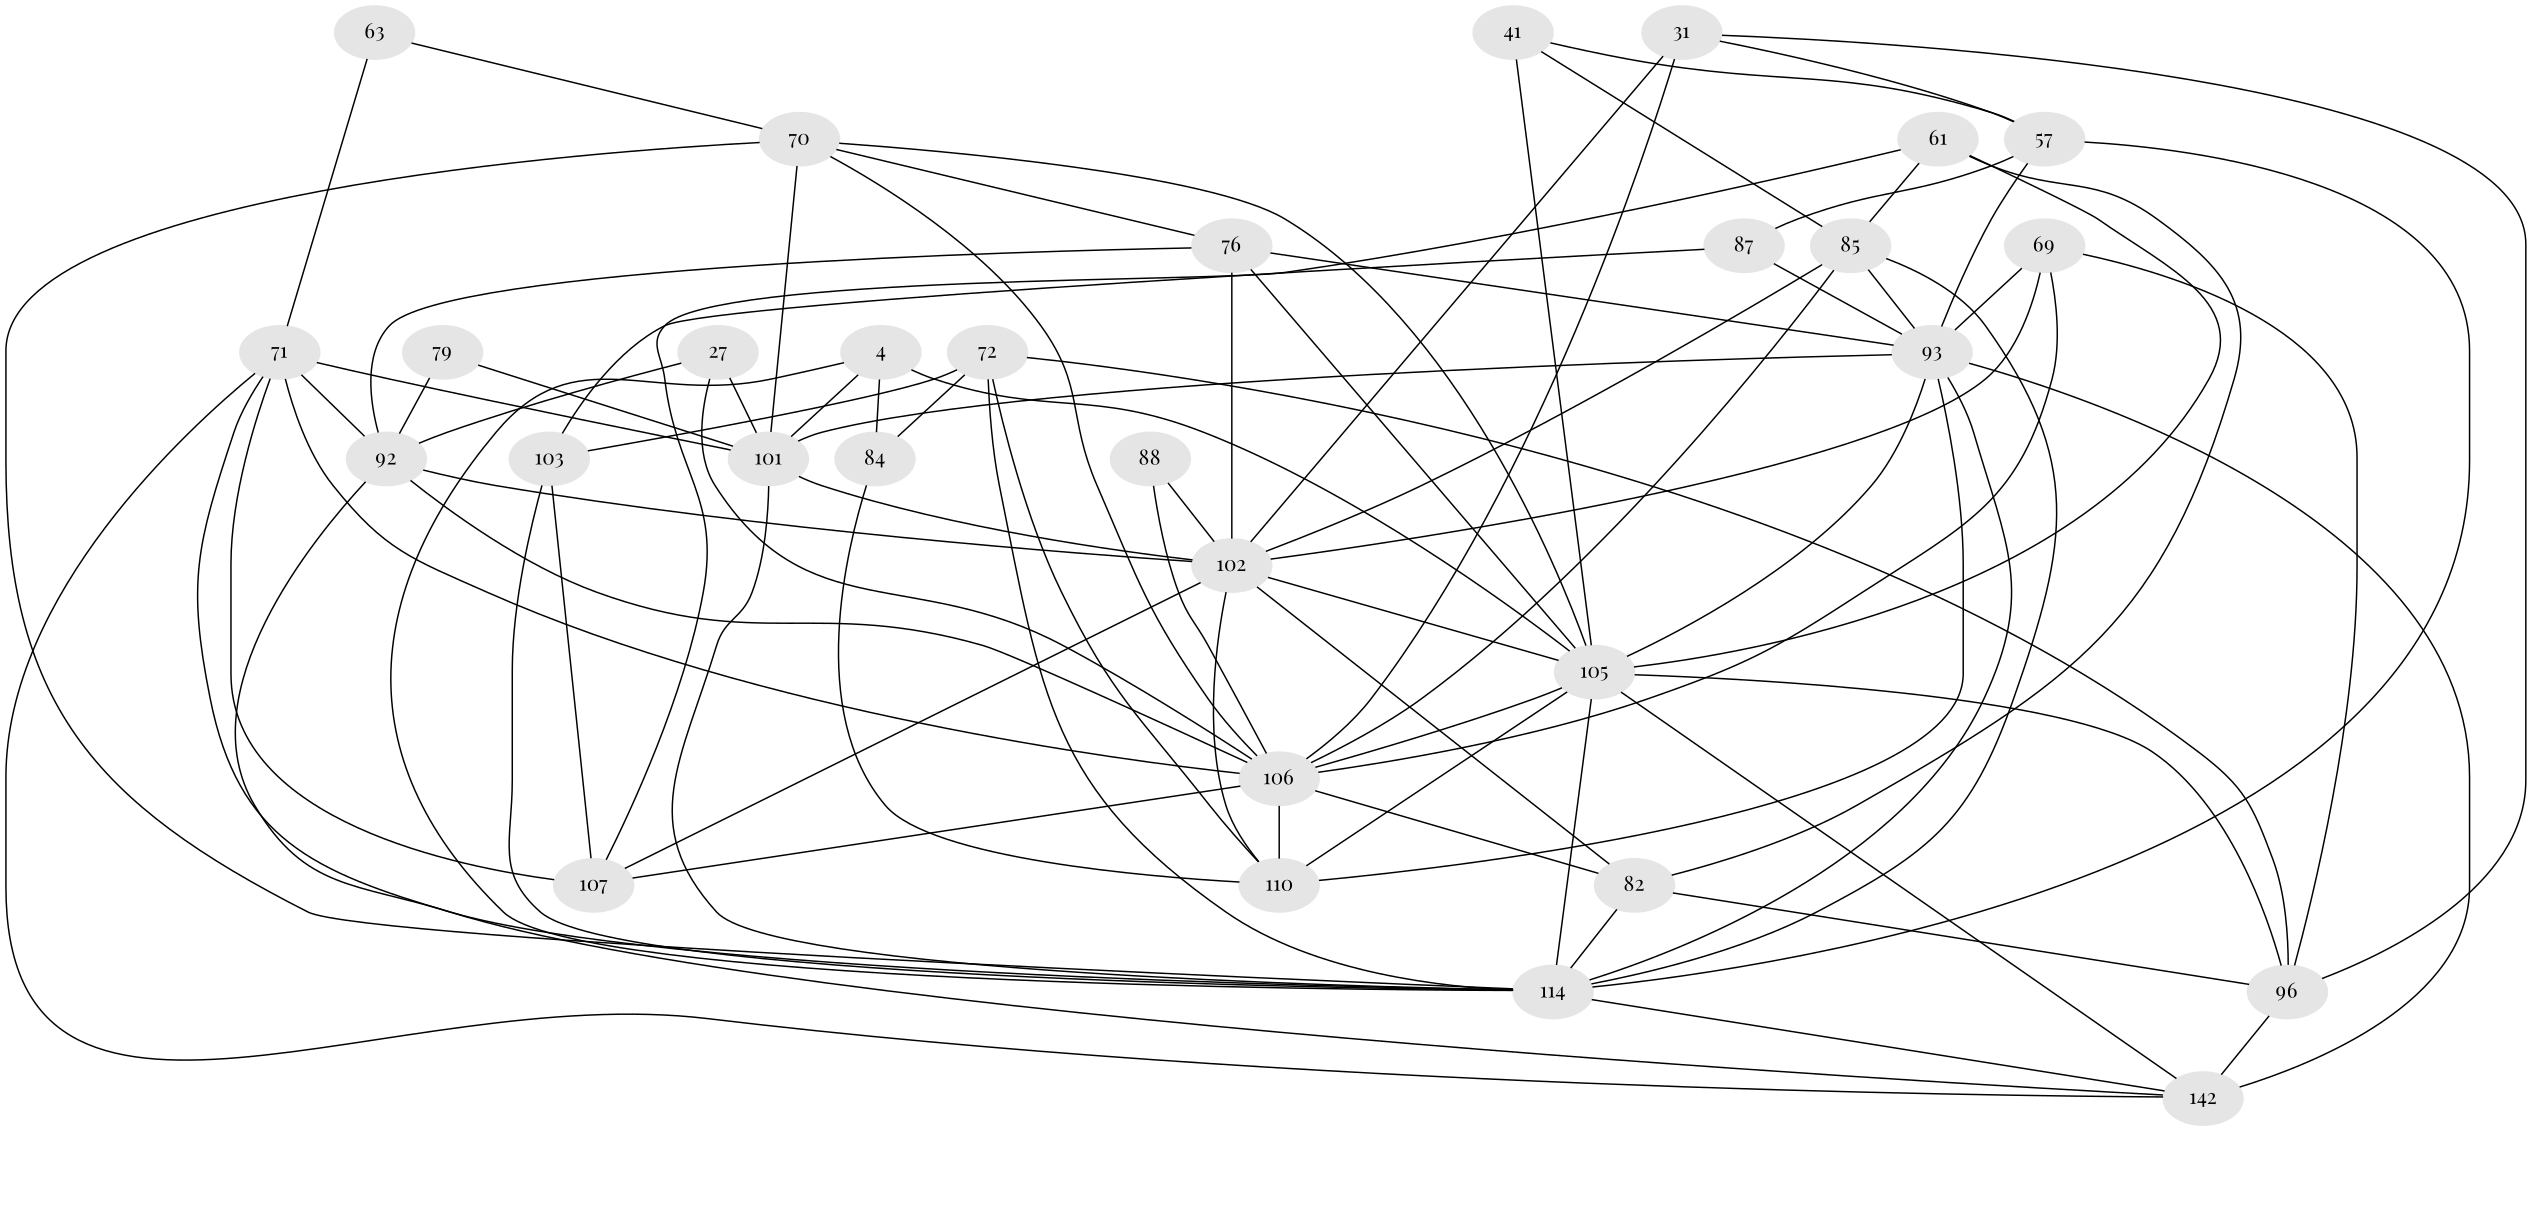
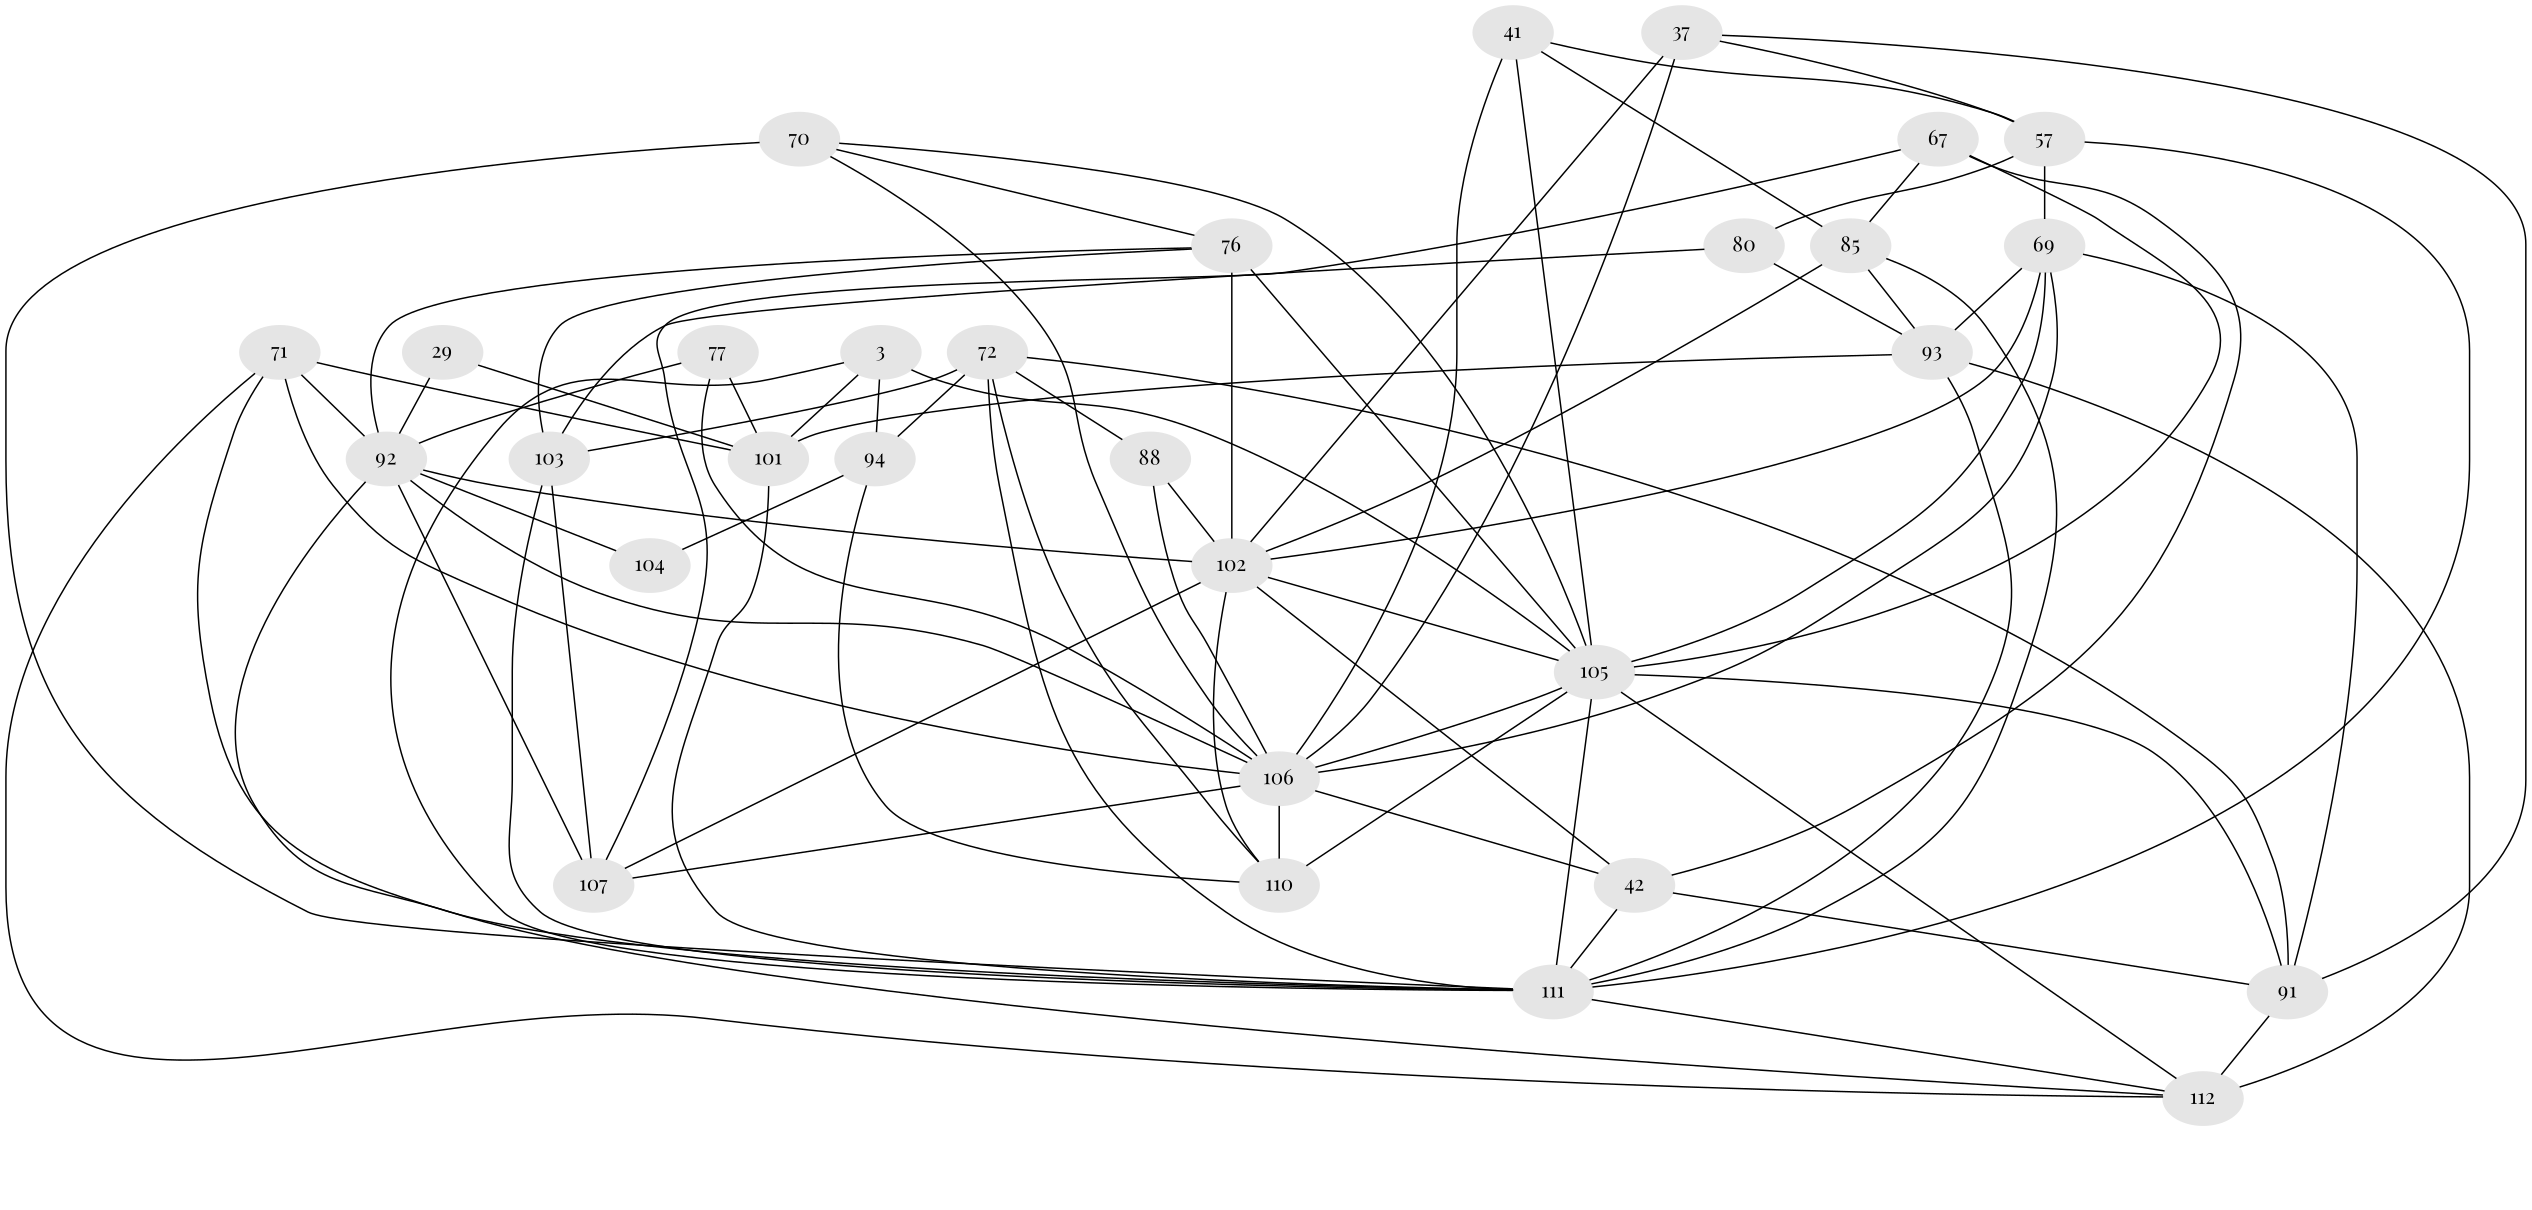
(375, 33) -> none
(1682, 33) -> (1682, 33)
(1938, 139) -> (1938, 139)
(1979, 242) -> (2045, 202)
(1744, 246) -> (1744, 246)
(785, 286) -> none
(1566, 297) -> (817, 275)
(443, 352) -> (443, 352)
(718, 352) -> (718, 352)
(881, 352) -> (881, 352)
none -> (1088, 418)
(875, 459) -> (875, 459)
(993, 529) -> none
(1597, 544) -> (1451, 422)
(1798, 554) -> (1902, 528)
none -> (650, 566)
(254, 744) -> (490, 672)
(1809, 791) -> none
(1635, 885) -> (1635, 885)
(1553, 992) -> (1553, 992)
(2287, 992) -> (2287, 992)
(2203, 1099) -> (2203, 1099)
